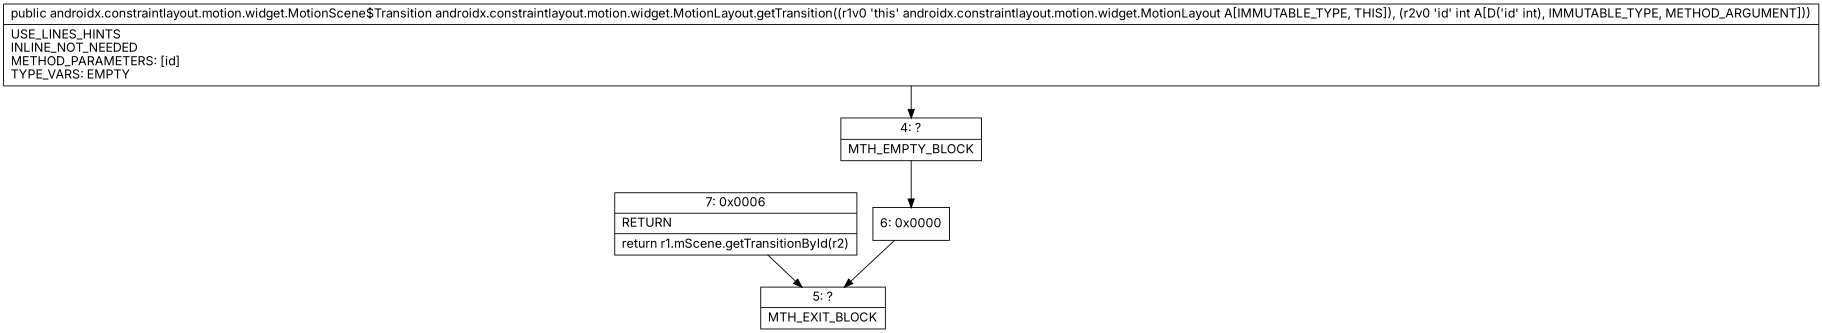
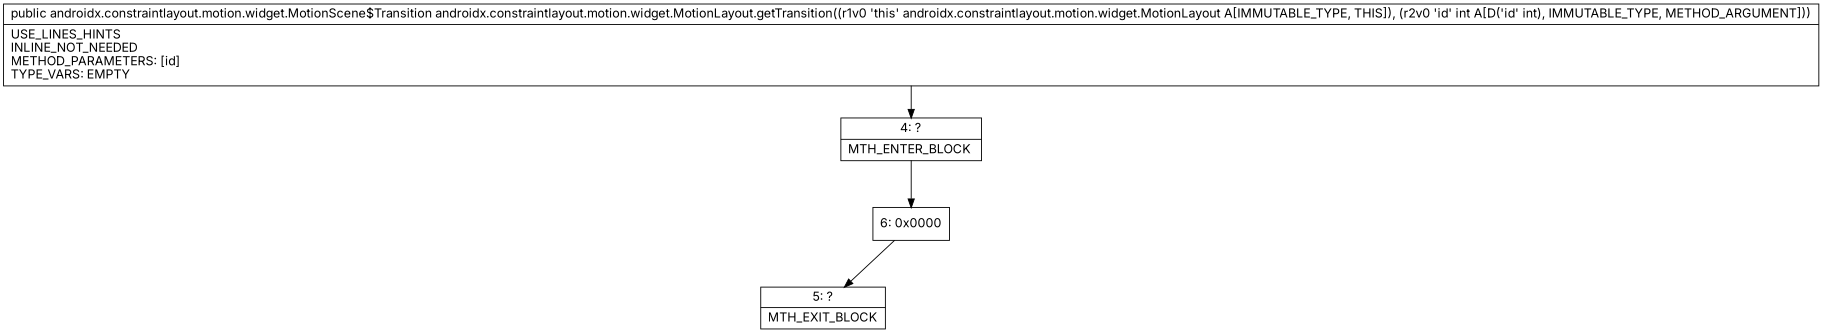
(911, 150) -> (910, 150)
(736, 224) -> none
